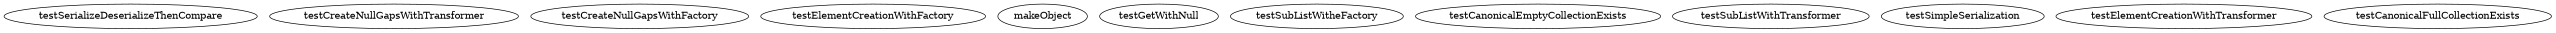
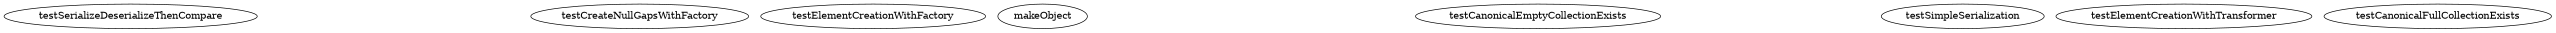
(394, 16) -> none
(1159, 16) -> none
(1317, 16) -> none
(1771, 16) -> none
